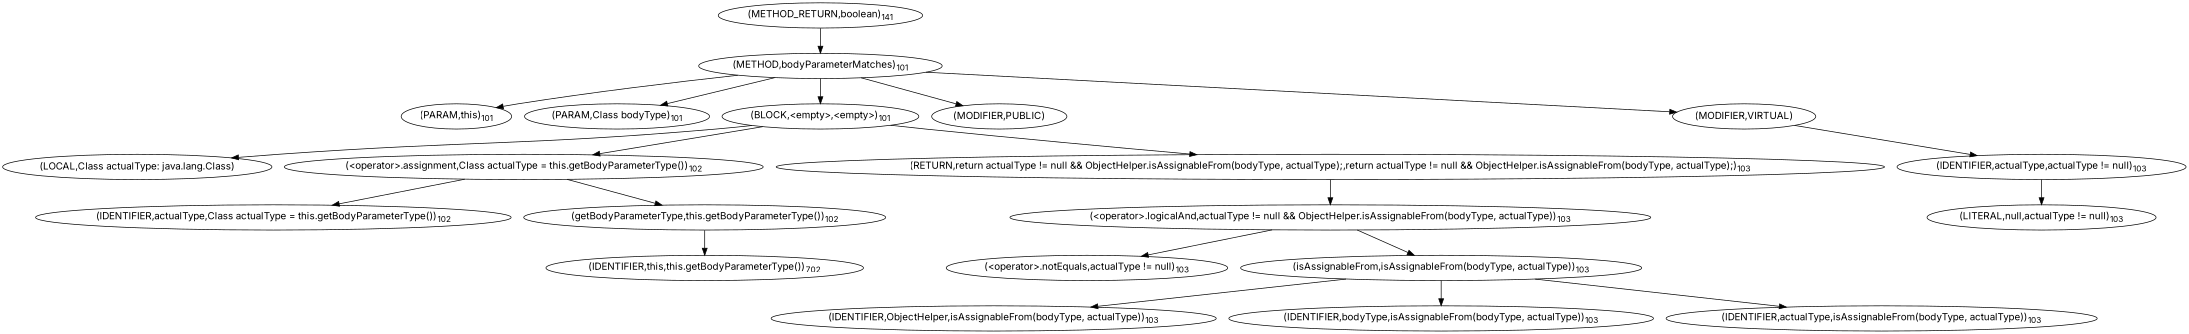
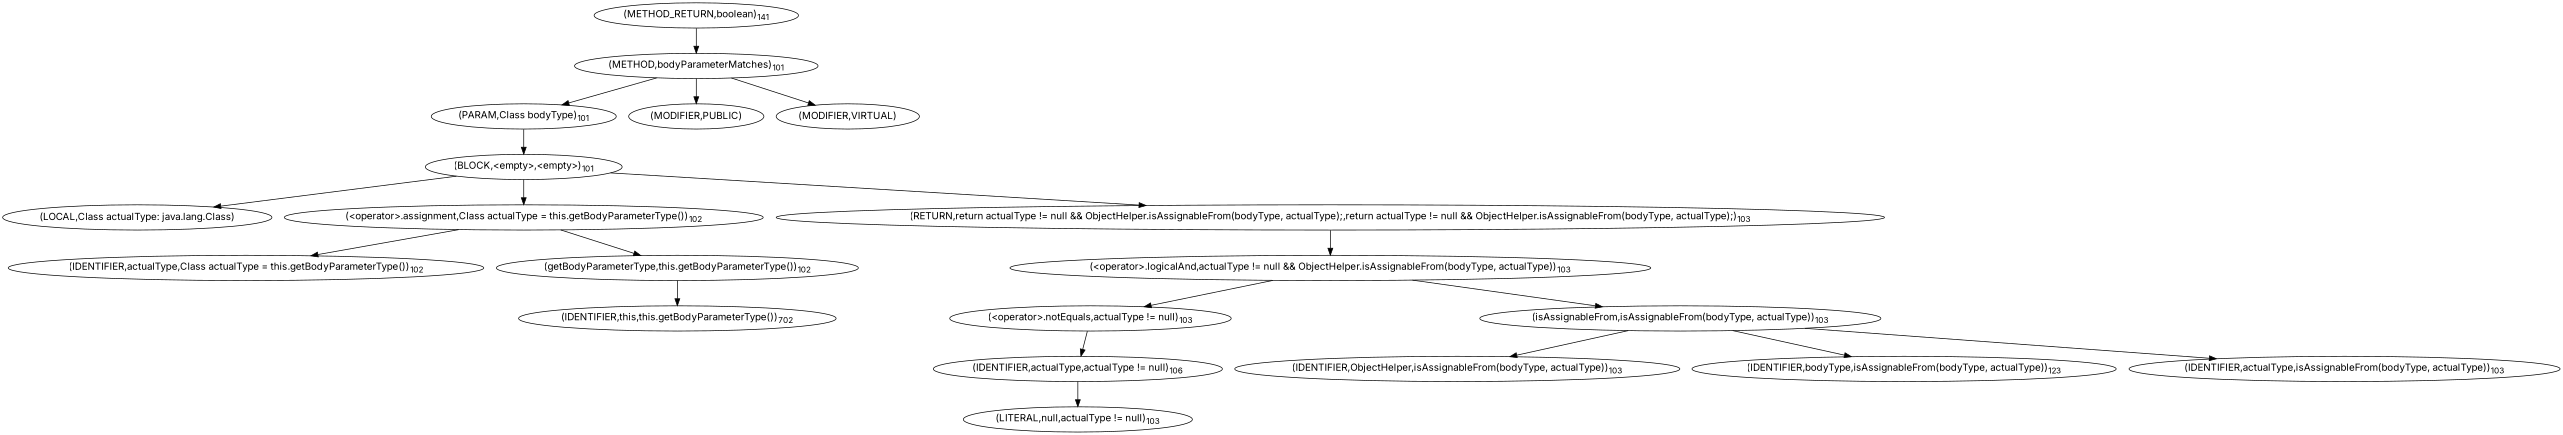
(820, 88) -> (524, 138)
(456, 116) -> none
(1882, 140) -> (1085, 340)
(2140, 166) -> (1176, 368)
(1592, 317) -> (2055, 368)
